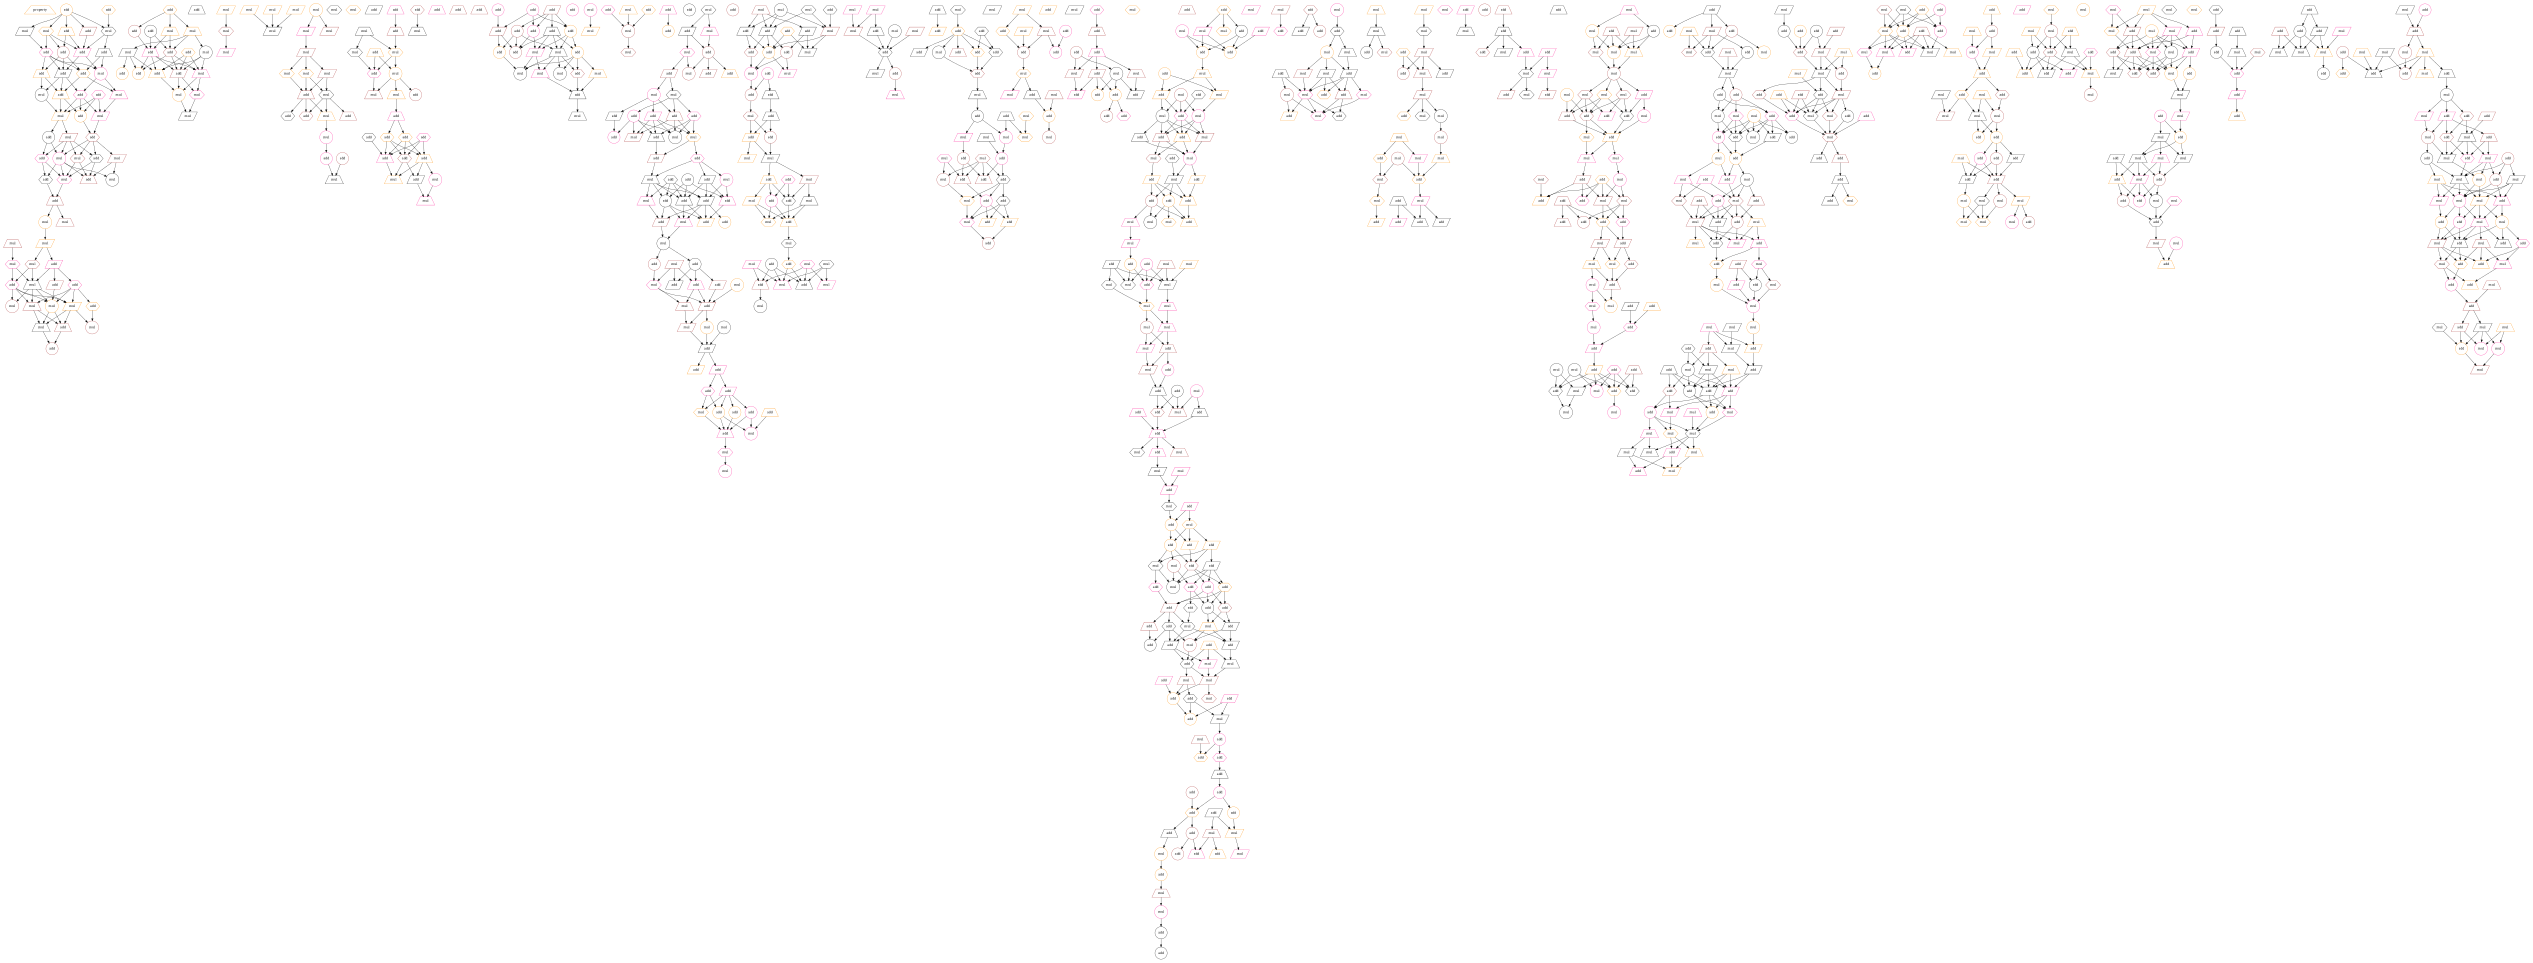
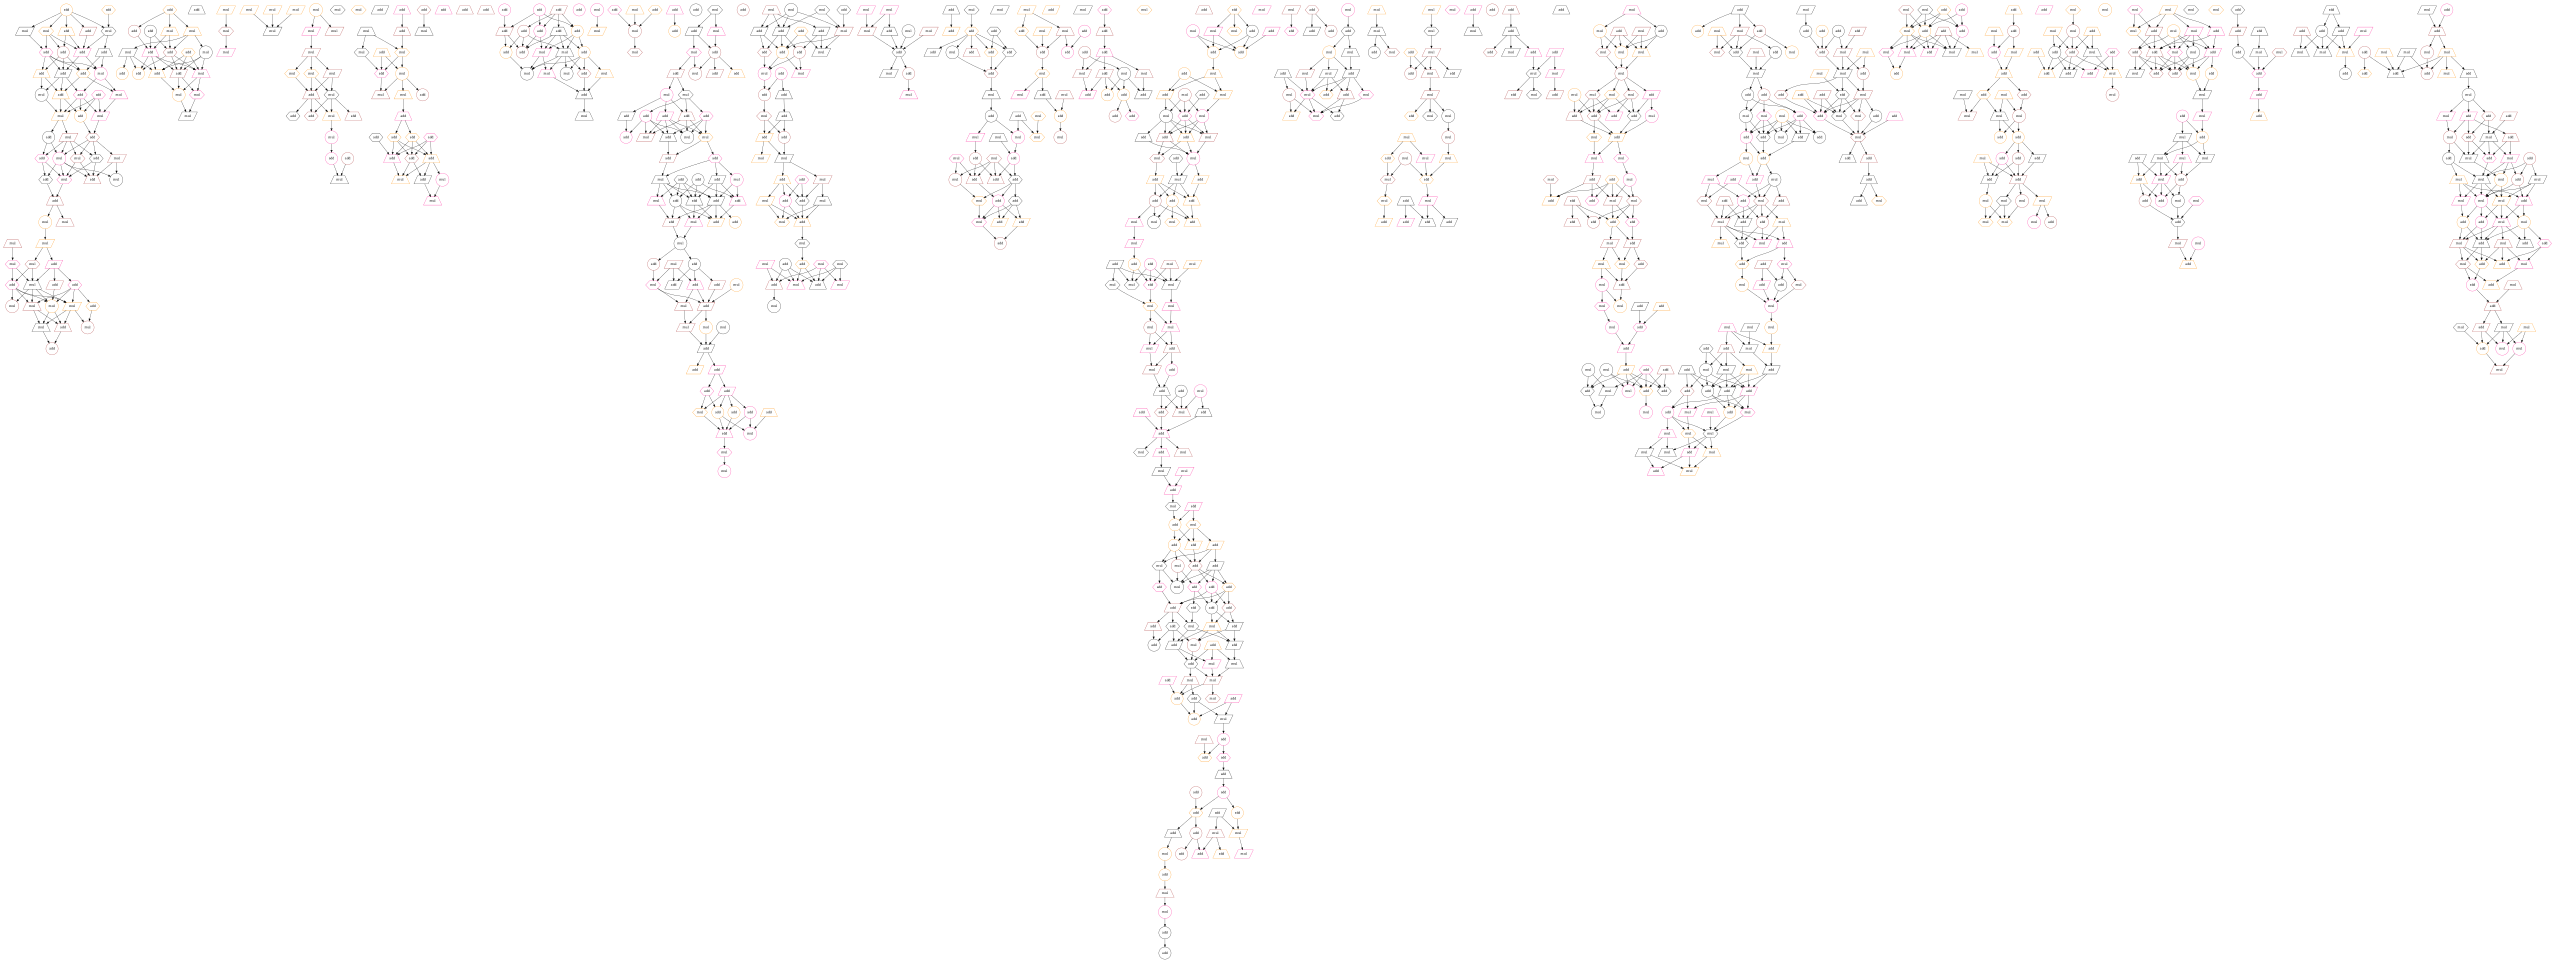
(40, 10) -> none
